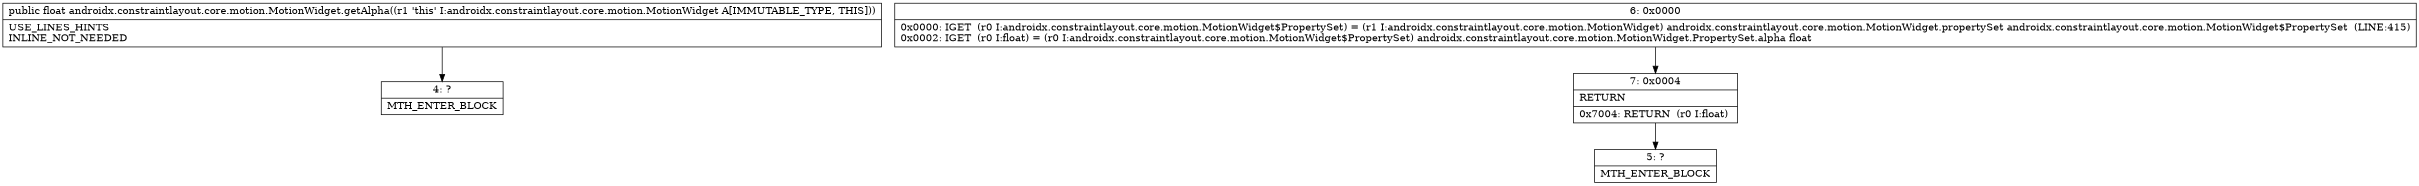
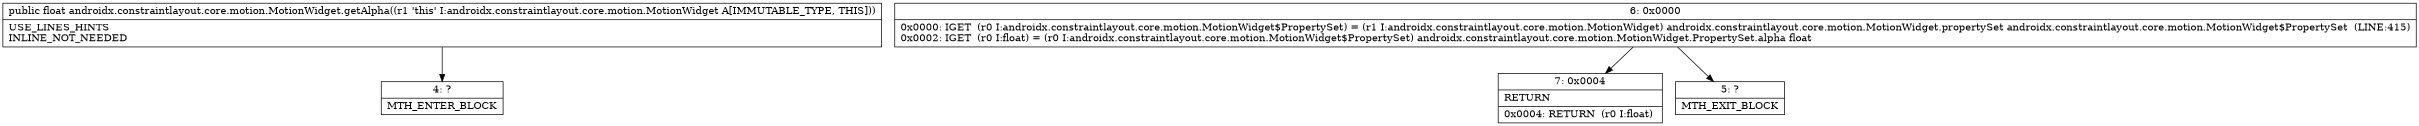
(1656, 114) -> (1580, 114)
(1656, 133) -> (1693, 62)
(1656, 174) -> (1730, 106)
